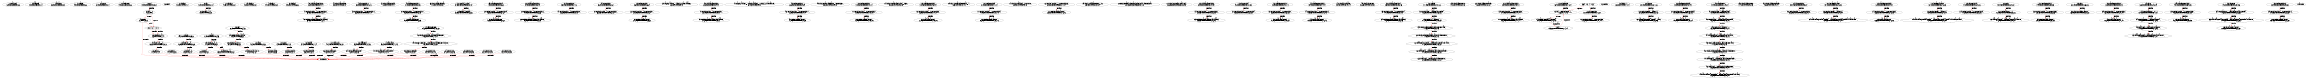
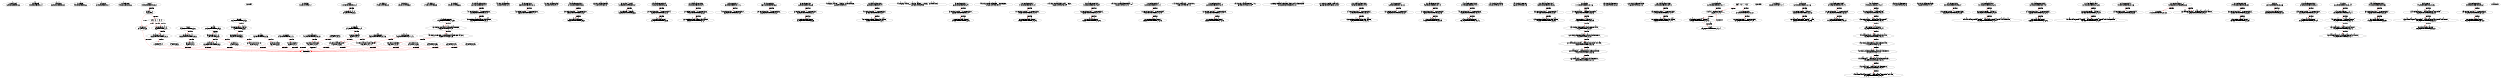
none -> (1215, 5)
(2006, 8) -> (2168, 8)
(148, 24) -> (150, 24)
(221, 48) -> (215, 40)
(316, 56) -> (346, 40)
(434, 56) -> (396, 48)
(377, 57) -> (324, 40)
